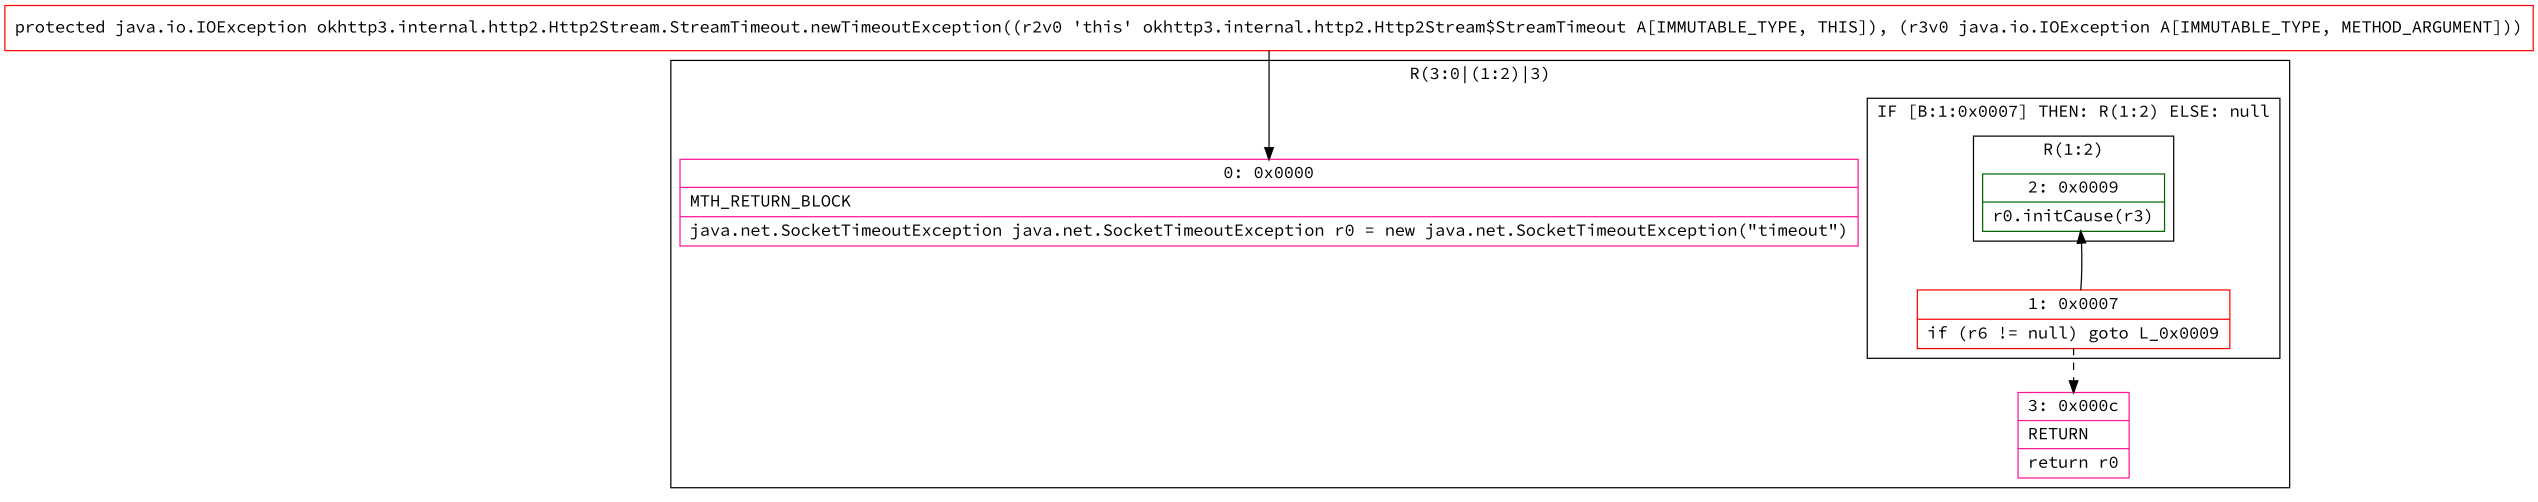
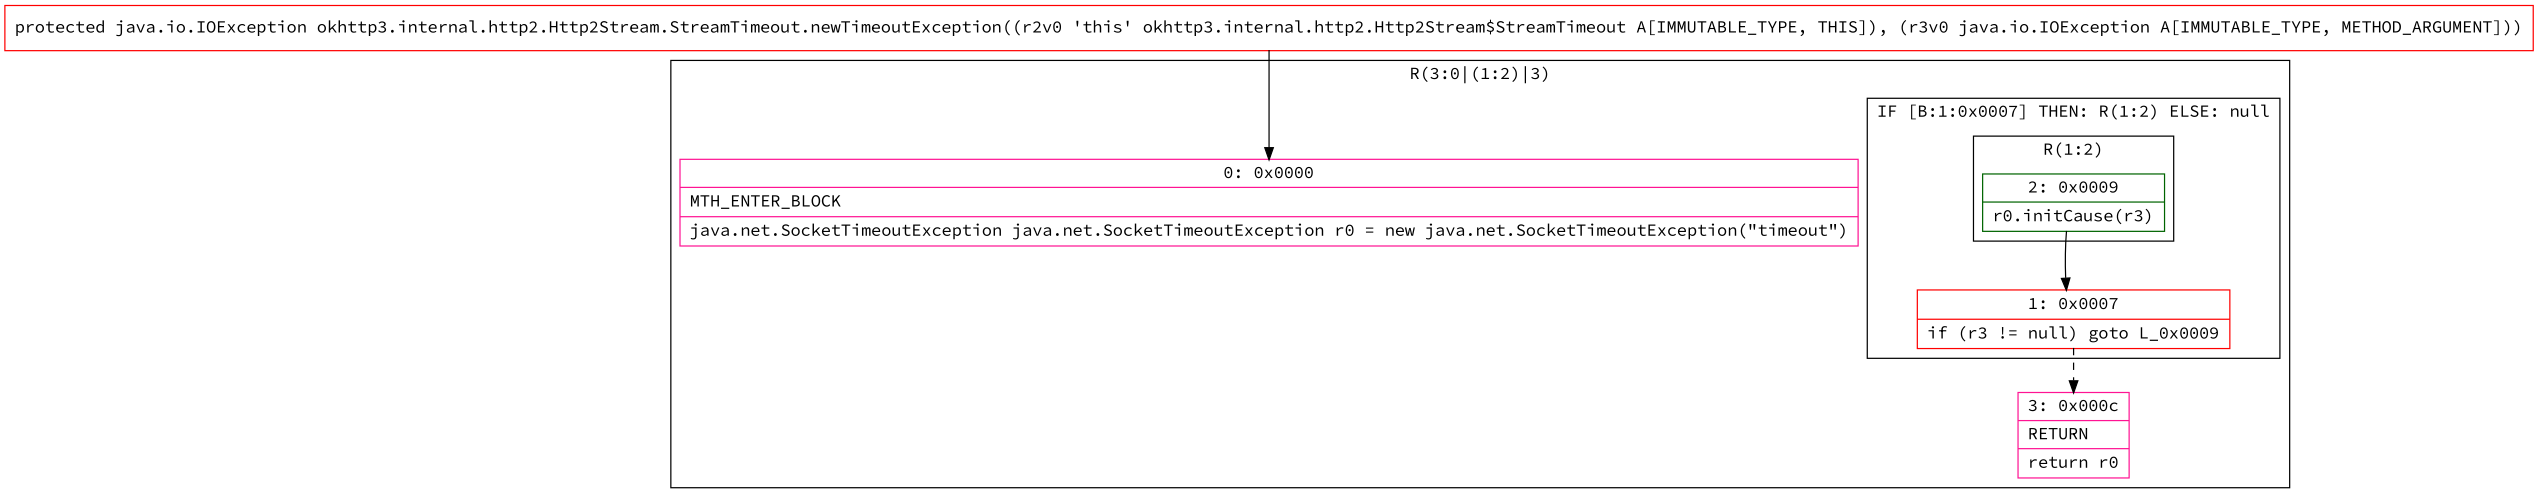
(771, 201) -> (765, 201)
(2082, 267) -> (2065, 254)
(2074, 333) -> (2074, 333)
